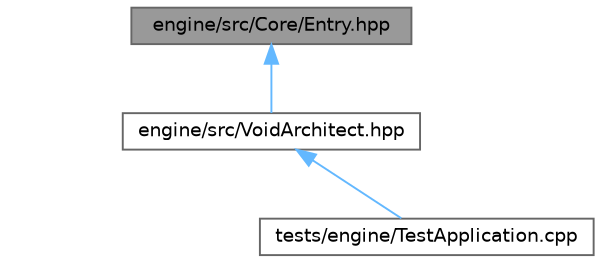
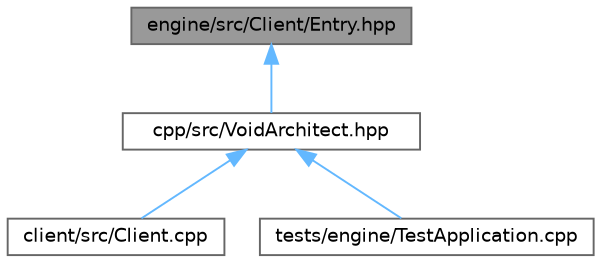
(271, 26) -> (271, 26)
(271, 131) -> (271, 131)
none -> (116, 237)
